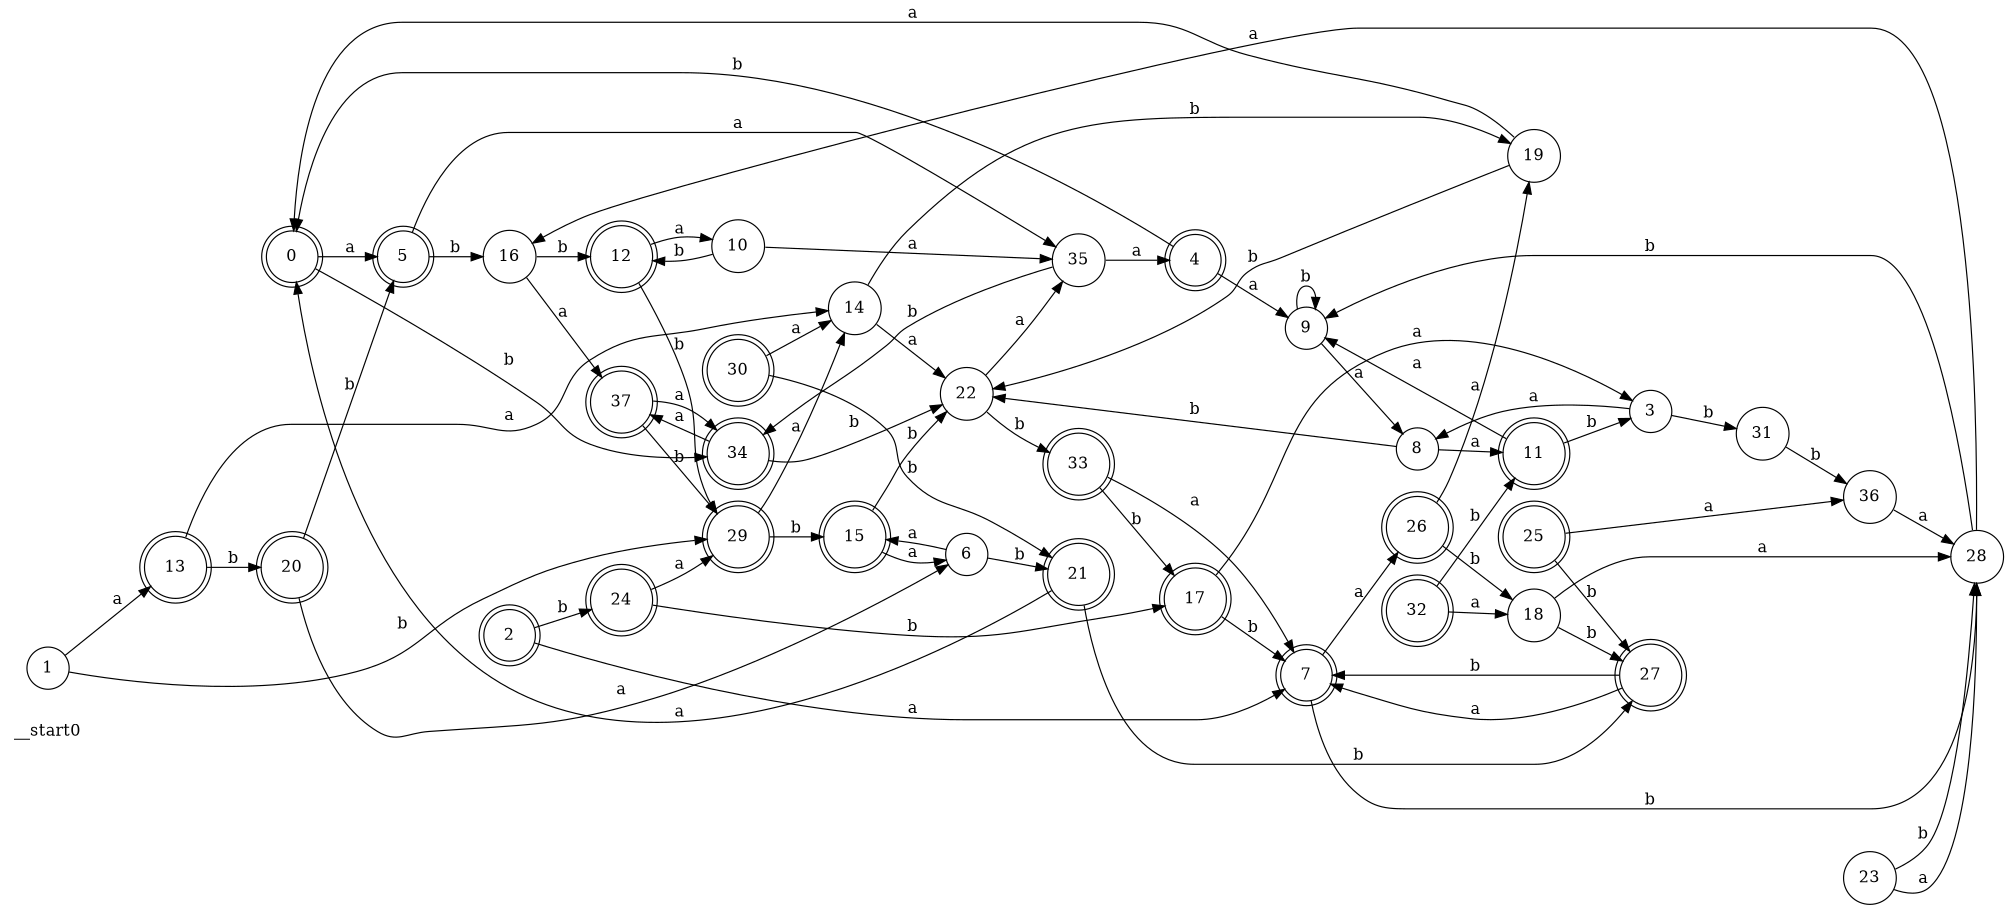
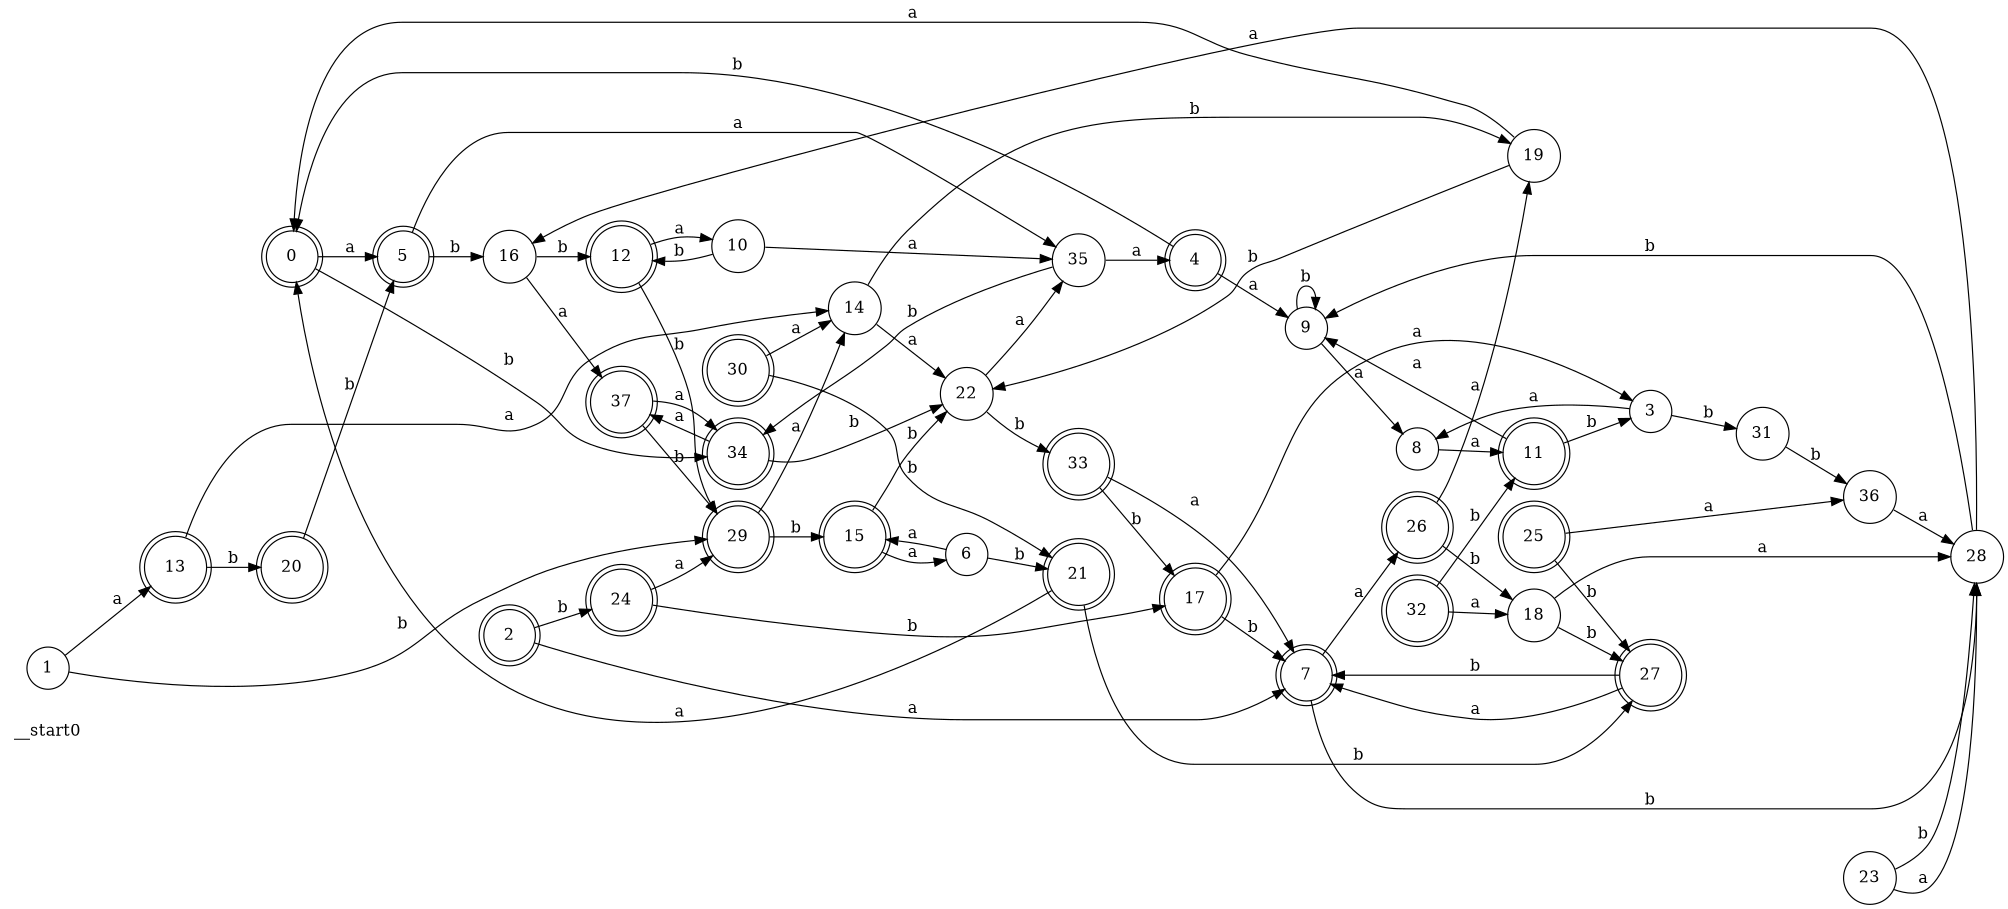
(1201, 422) -> none
(574, 718) -> none
